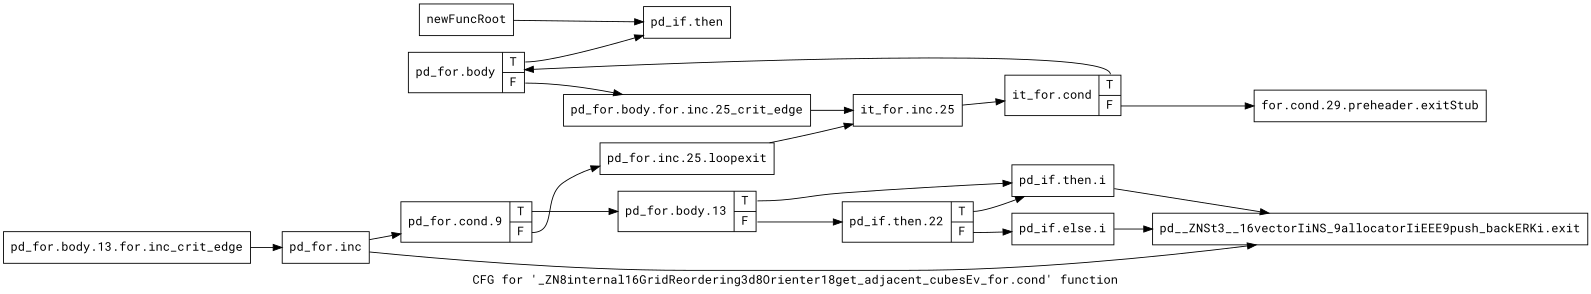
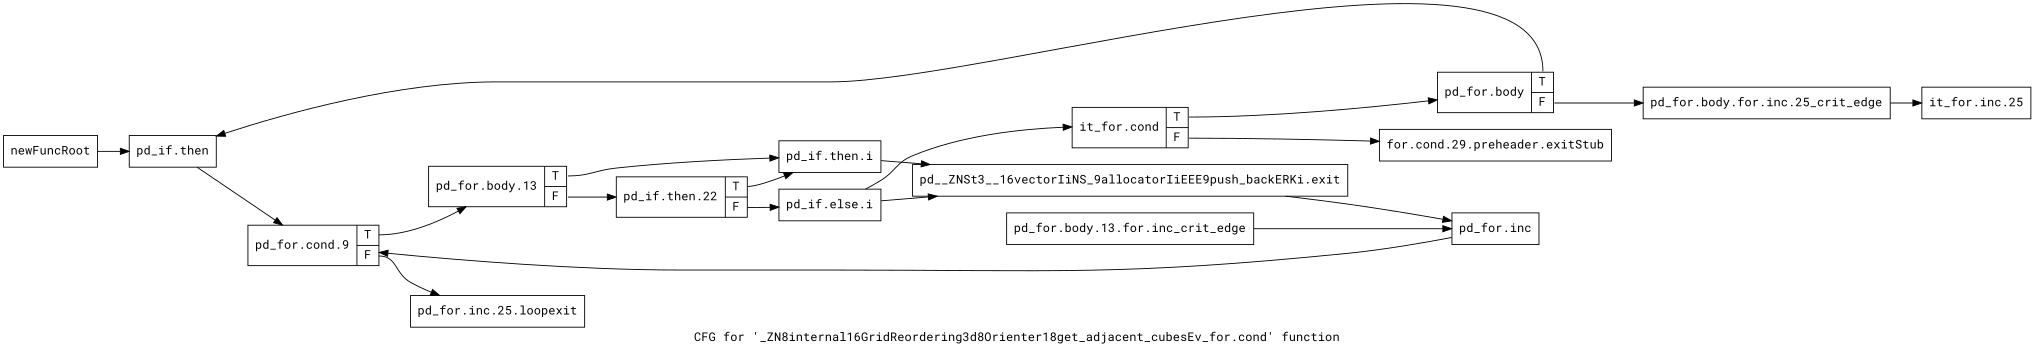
(979, 103) -> (958, 141)
(807, 135) -> none
none -> (236, 194)
(809, 270) -> (1364, 207)
